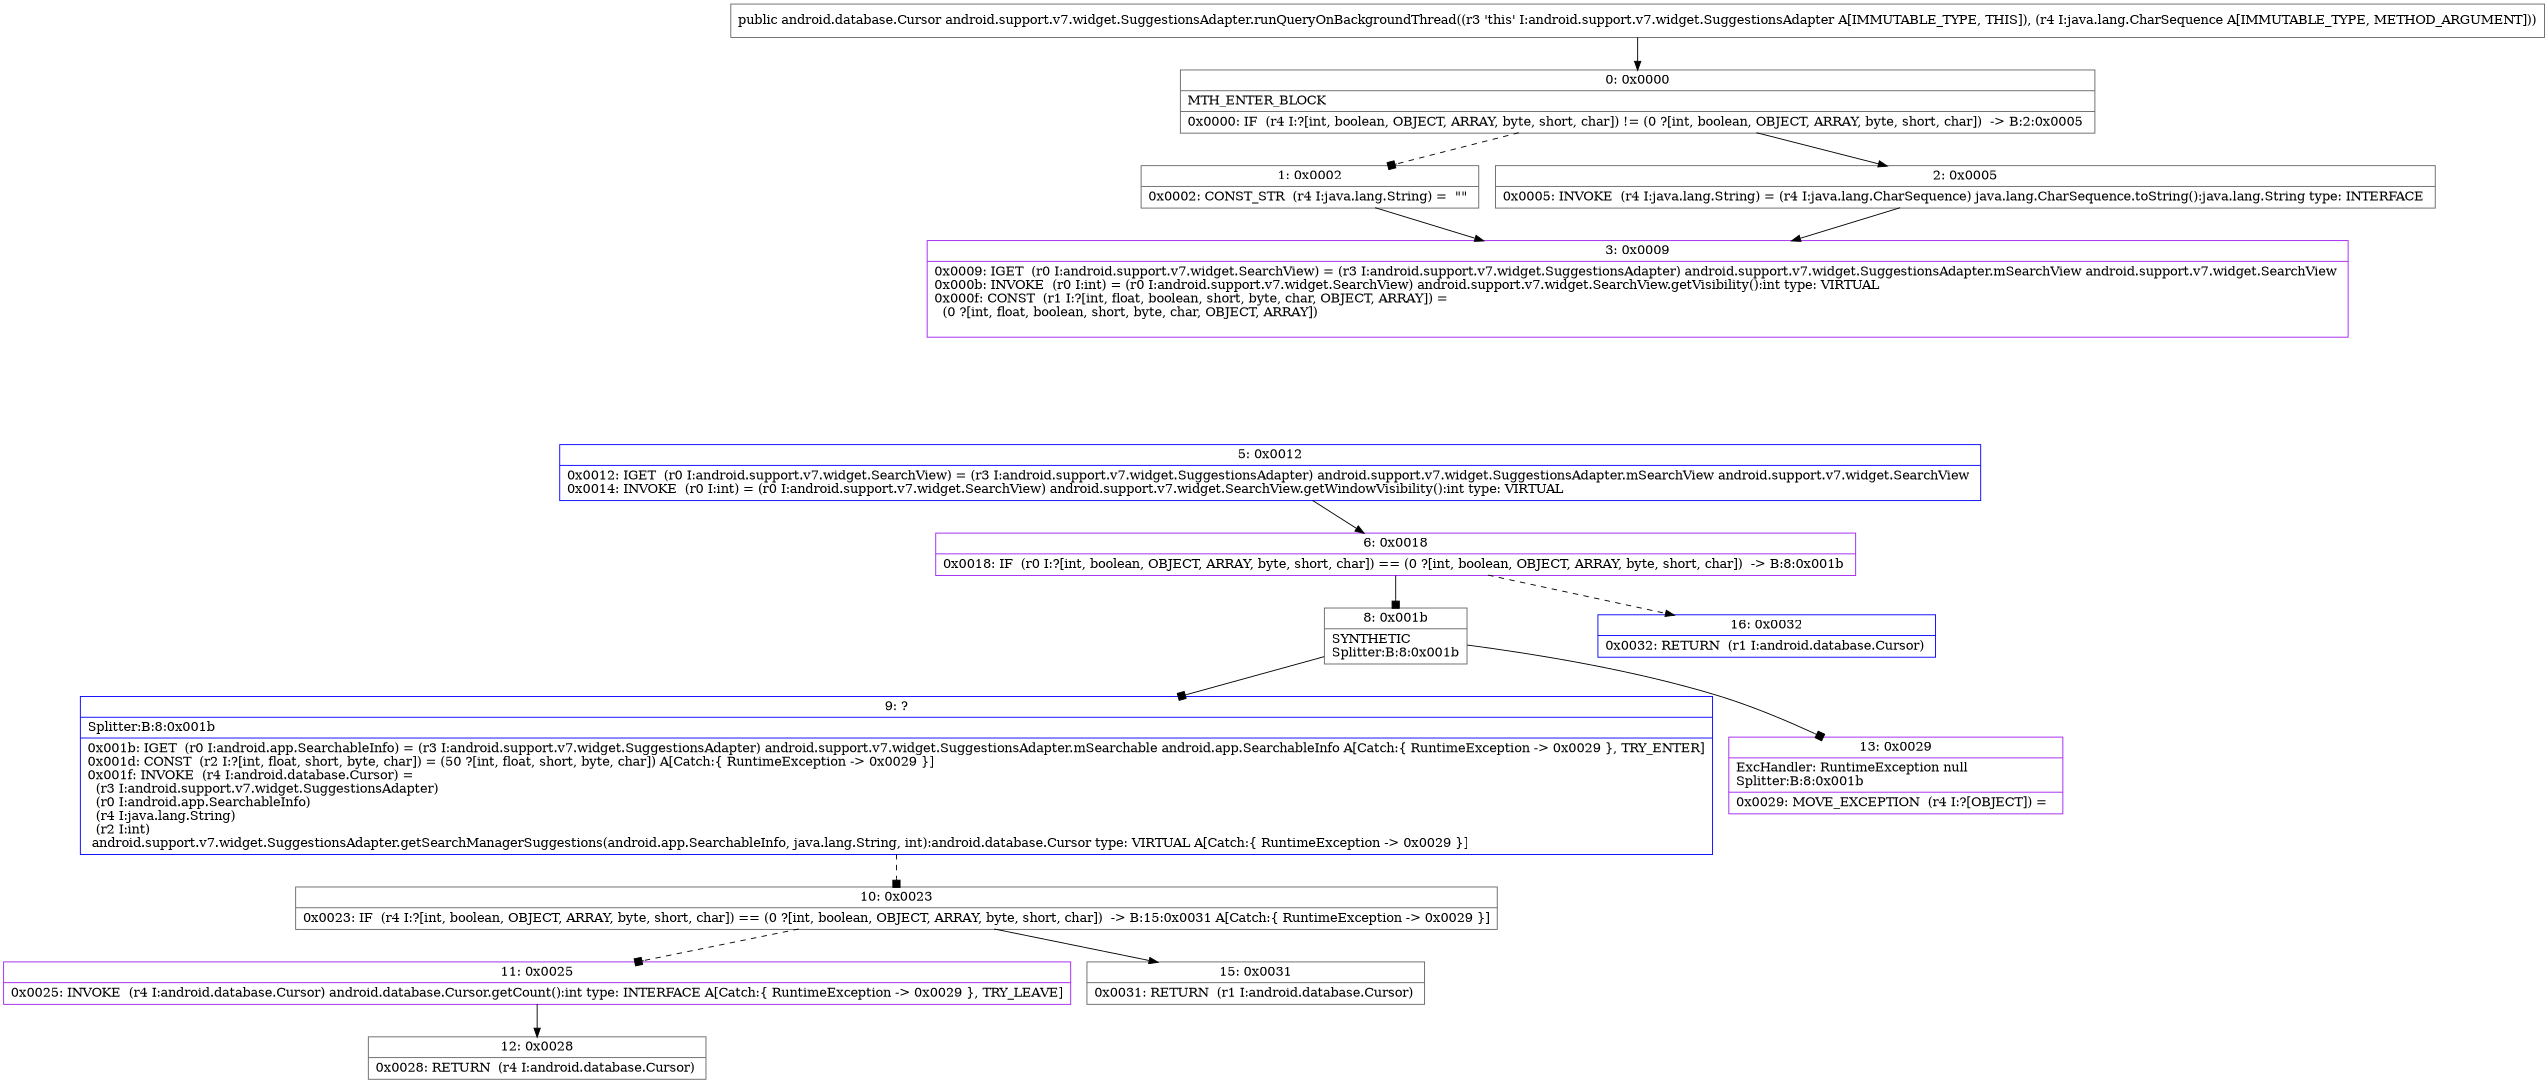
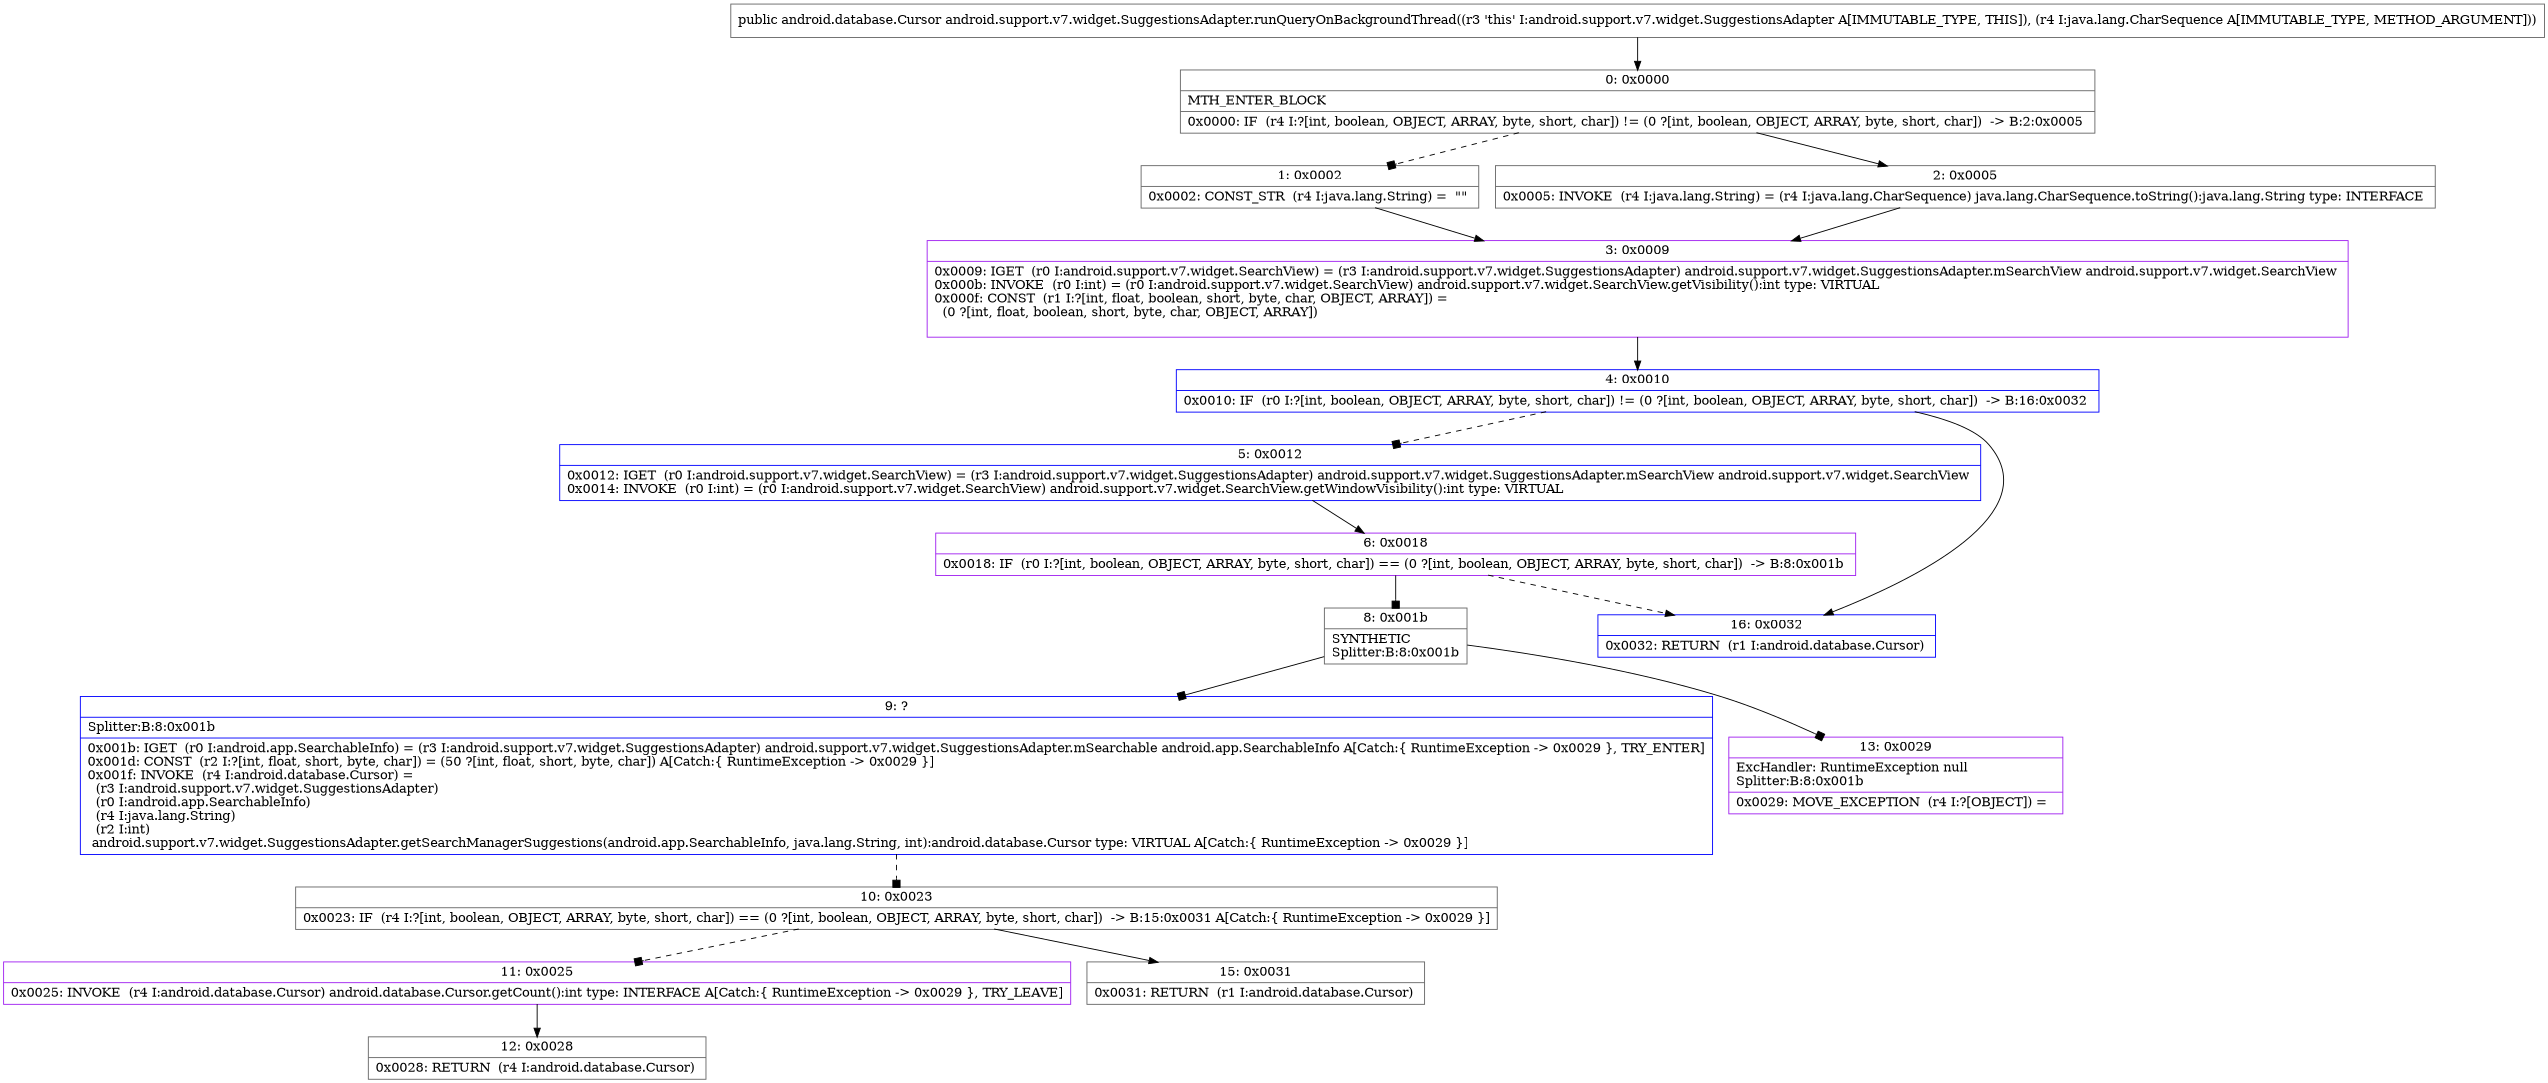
none -> (1638, 391)
